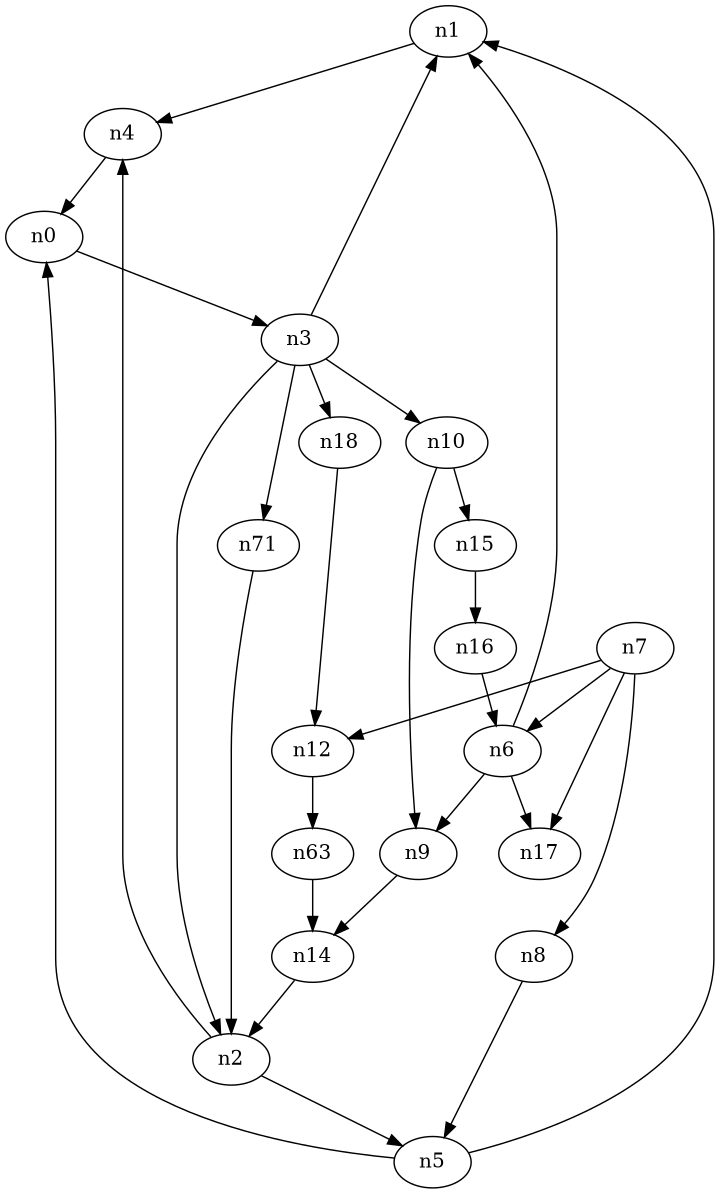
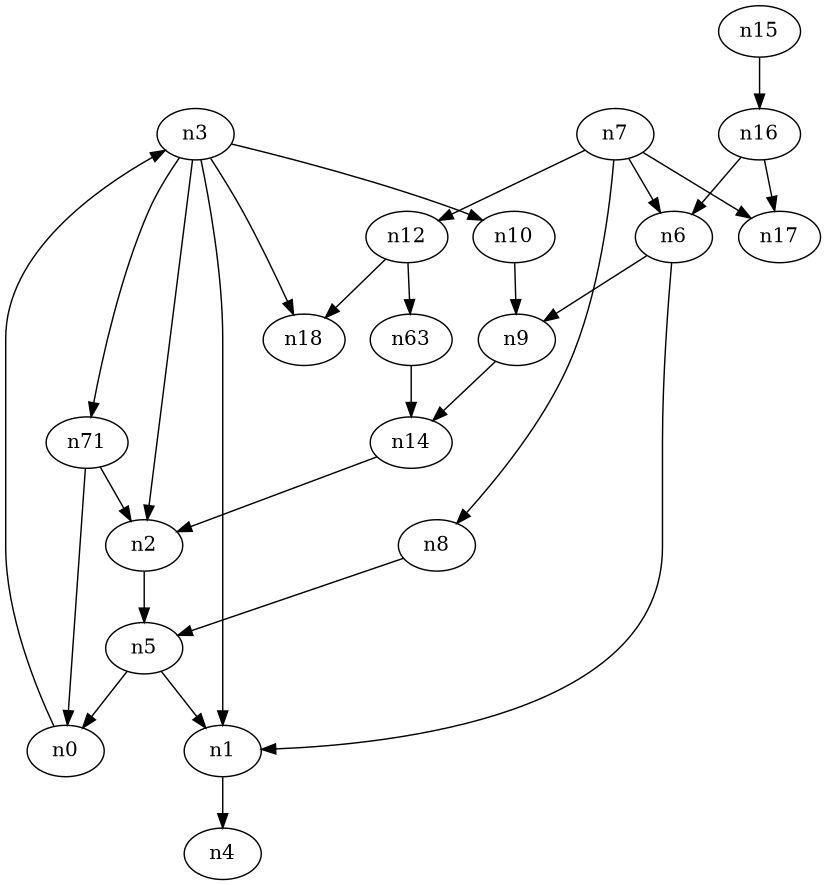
(88, 180) -> (77, 590)
(459, 487) -> none
(327, 590) -> (361, 283)
(123, 618) -> none
(519, 795) -> (768, 178)
